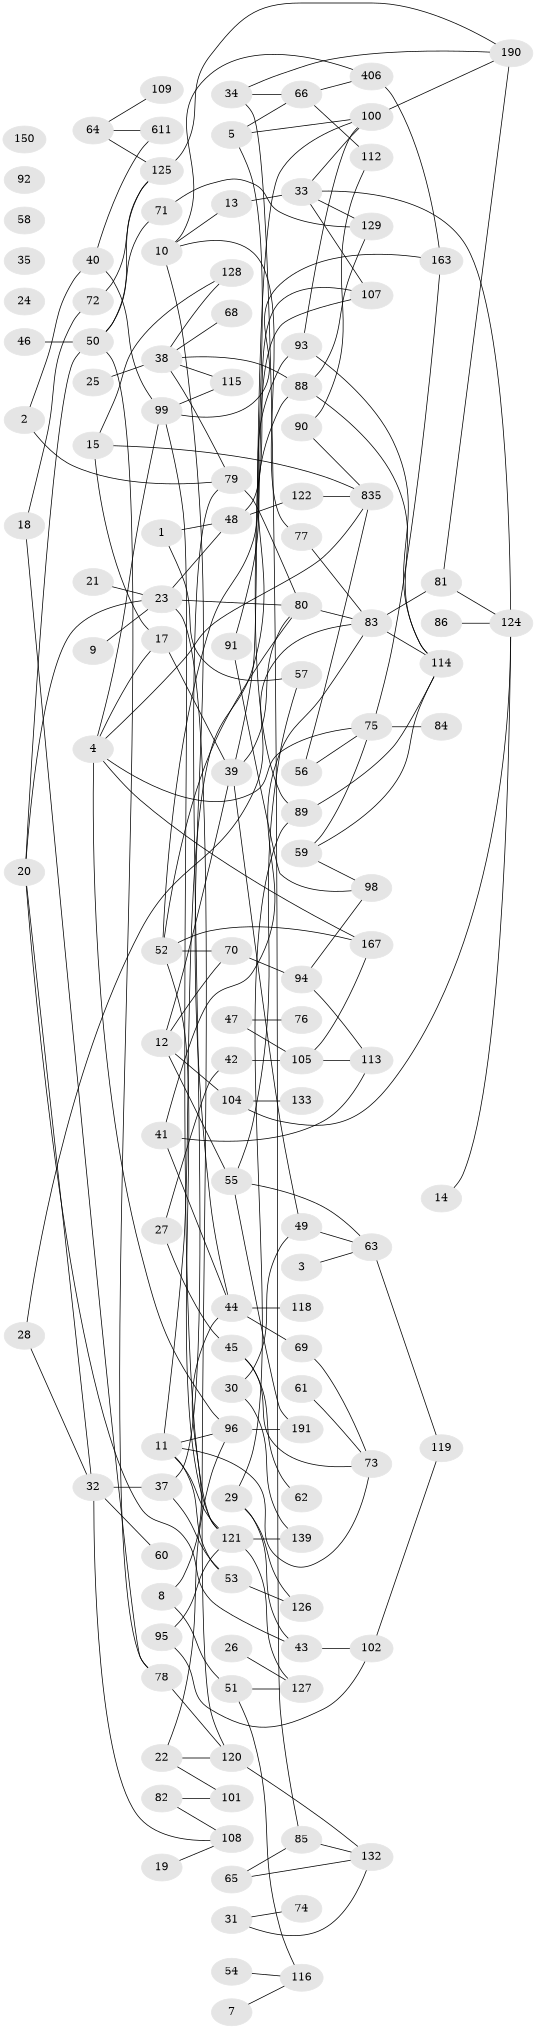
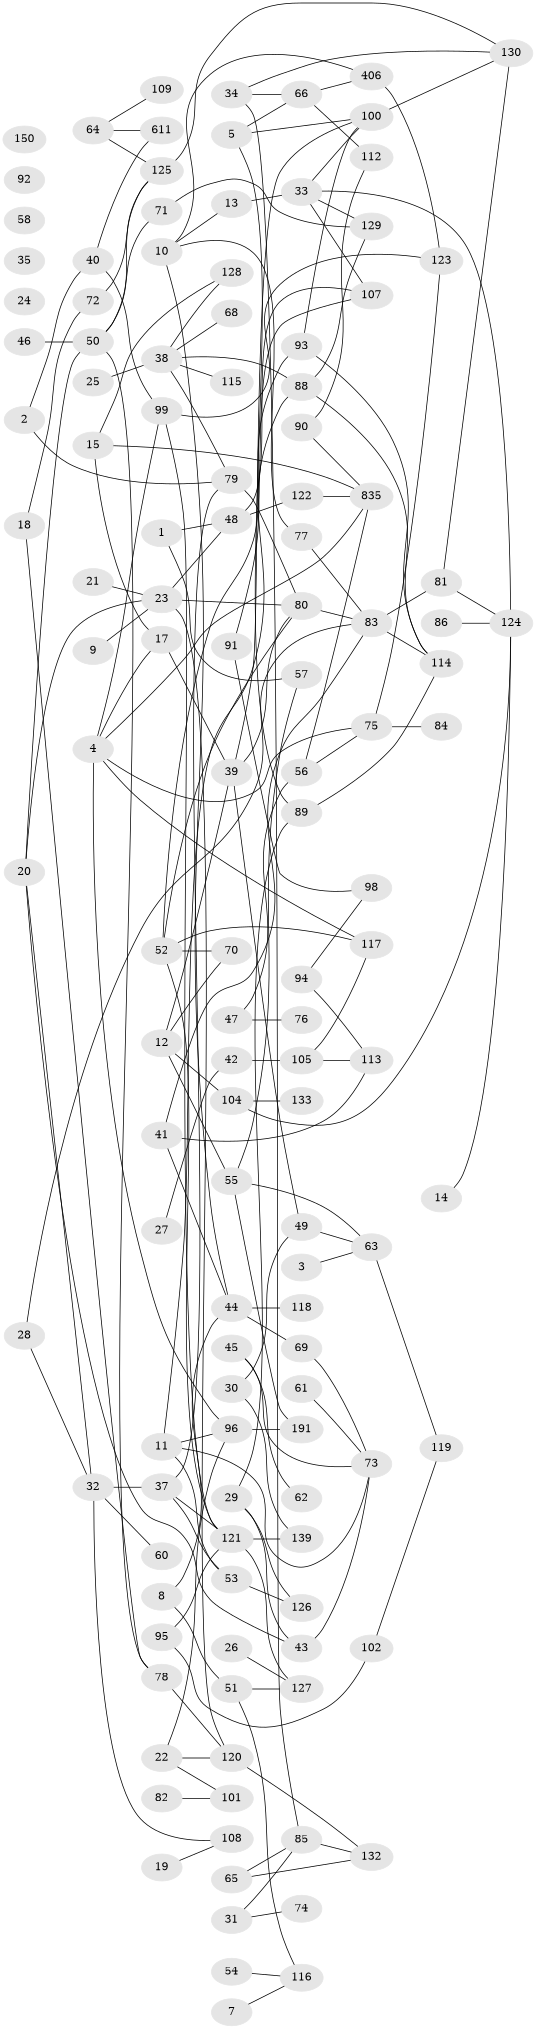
(511, 53) -> (511, 53)
(441, 261) -> (441, 261)
(197, 397) -> none
(302, 854) -> none
(372, 945) -> (372, 945)
(264, 964) -> none
(261, 1037) -> (264, 872)
(193, 1300) -> none
(197, 1493) -> (191, 1509)
(336, 1648) -> (351, 1561)
(197, 1819) -> none
(322, 1929) -> (265, 1886)
